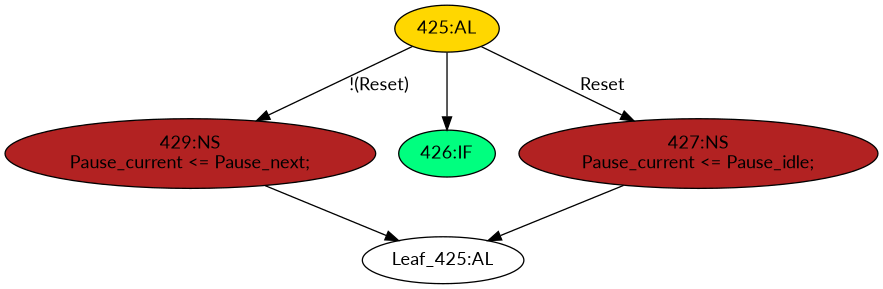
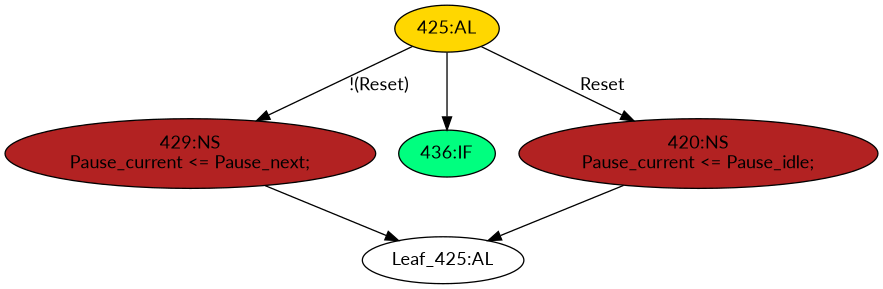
(447, 154) -> (447, 154)
(698, 154) -> (698, 154)
